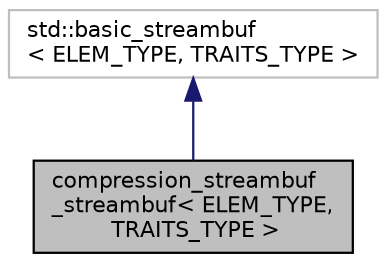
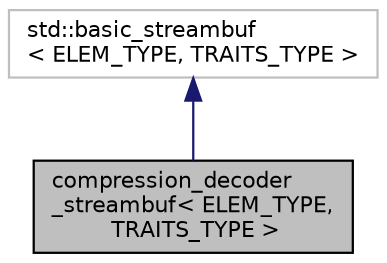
(193, 207) -> (193, 207)
